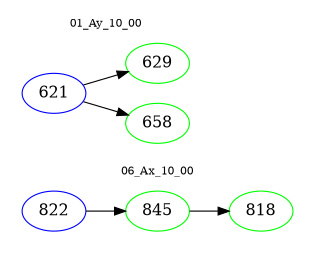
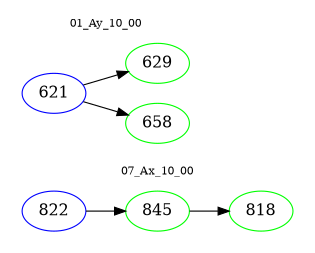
(158, 172) -> (158, 172)
